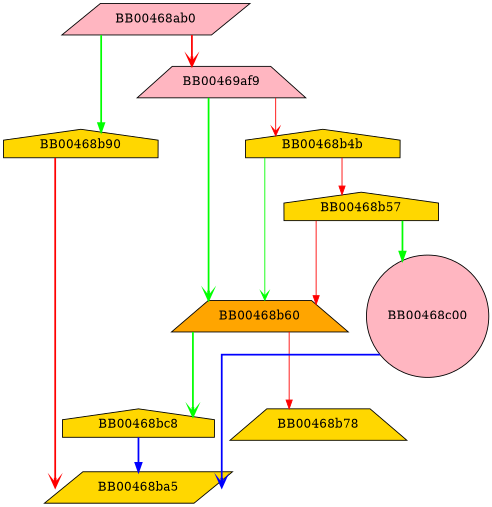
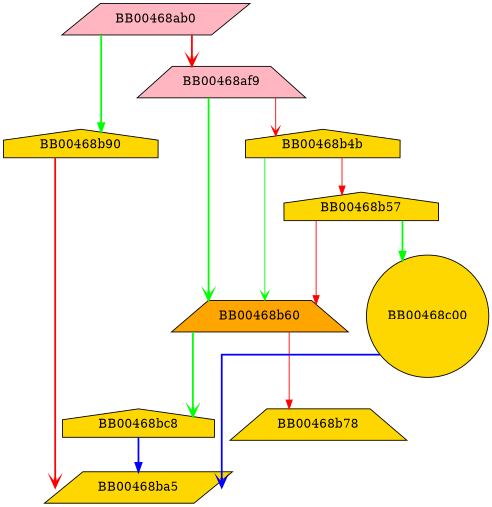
(221, 82) -> (221, 82)
(428, 316) -> (428, 316)
